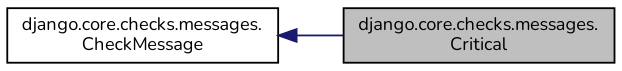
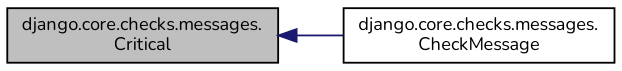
(320, 35) -> (320, 35)
